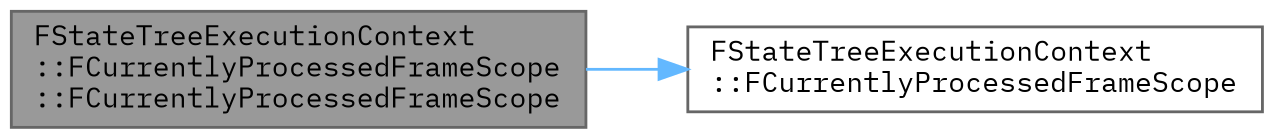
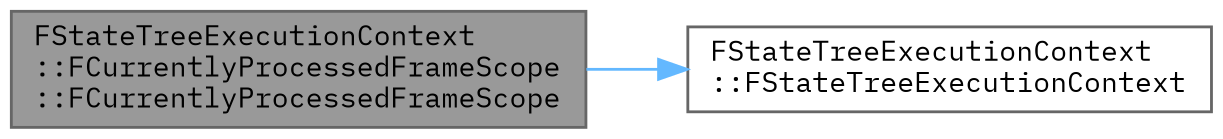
(975, 69) -> (950, 69)
